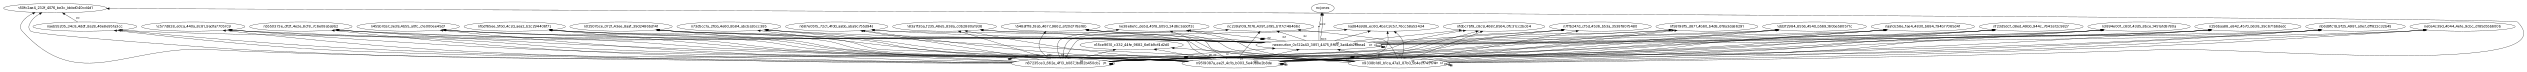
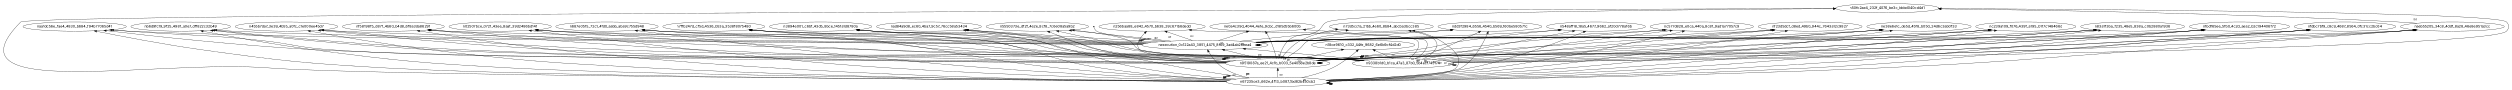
(1323, 8) -> none
(515, 27) -> (2239, 27)
none -> (2126, 47)
(1659, 51) -> (1278, 74)
